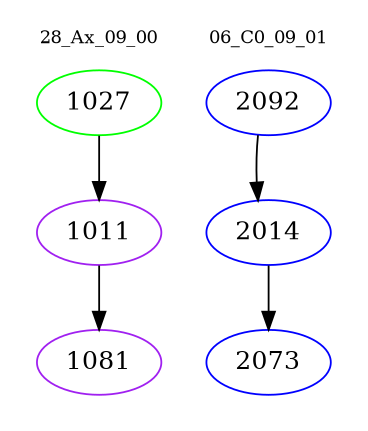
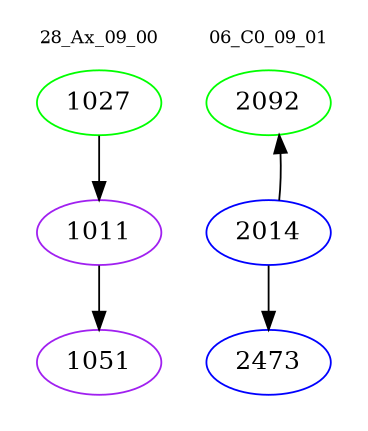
(269, 103) -> (269, 103)
(257, 159) -> (281, 177)
(99, 362) -> (99, 362)
(269, 362) -> (269, 362)
